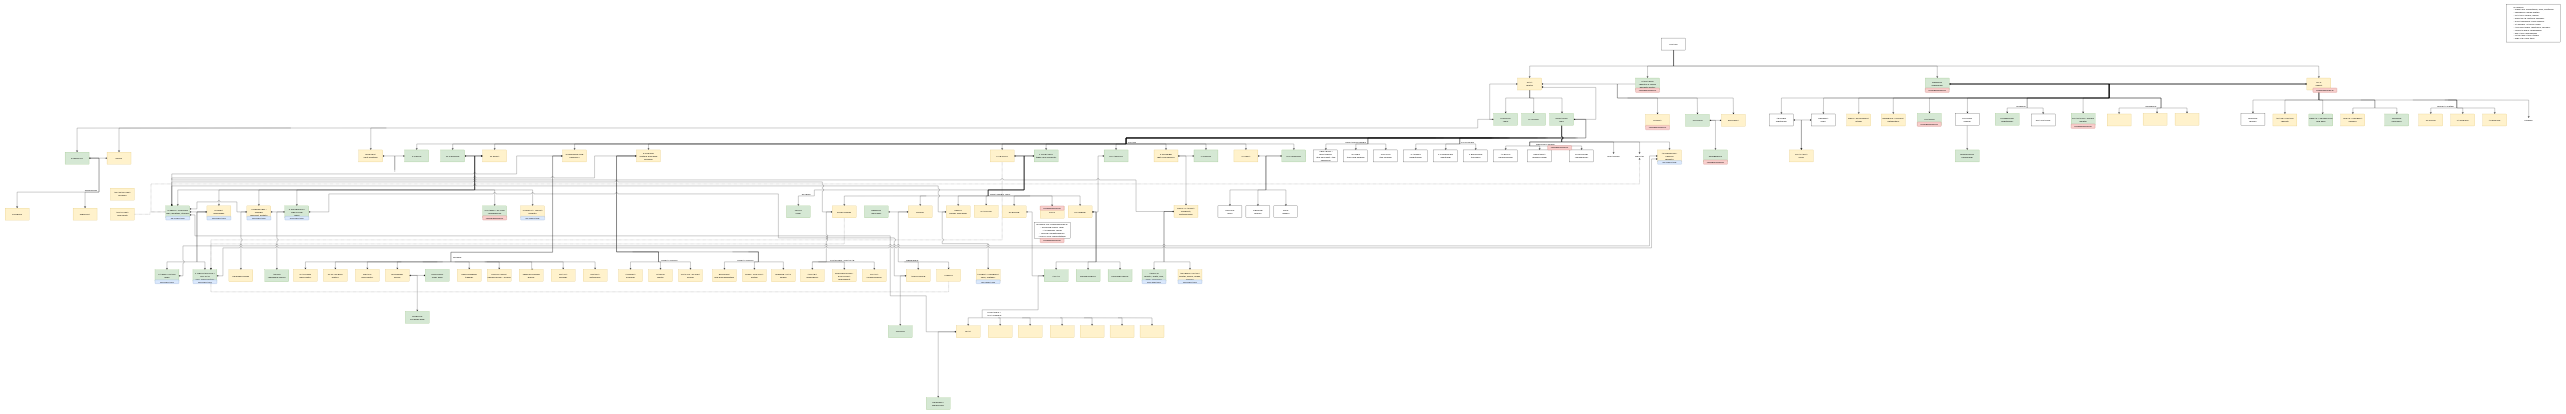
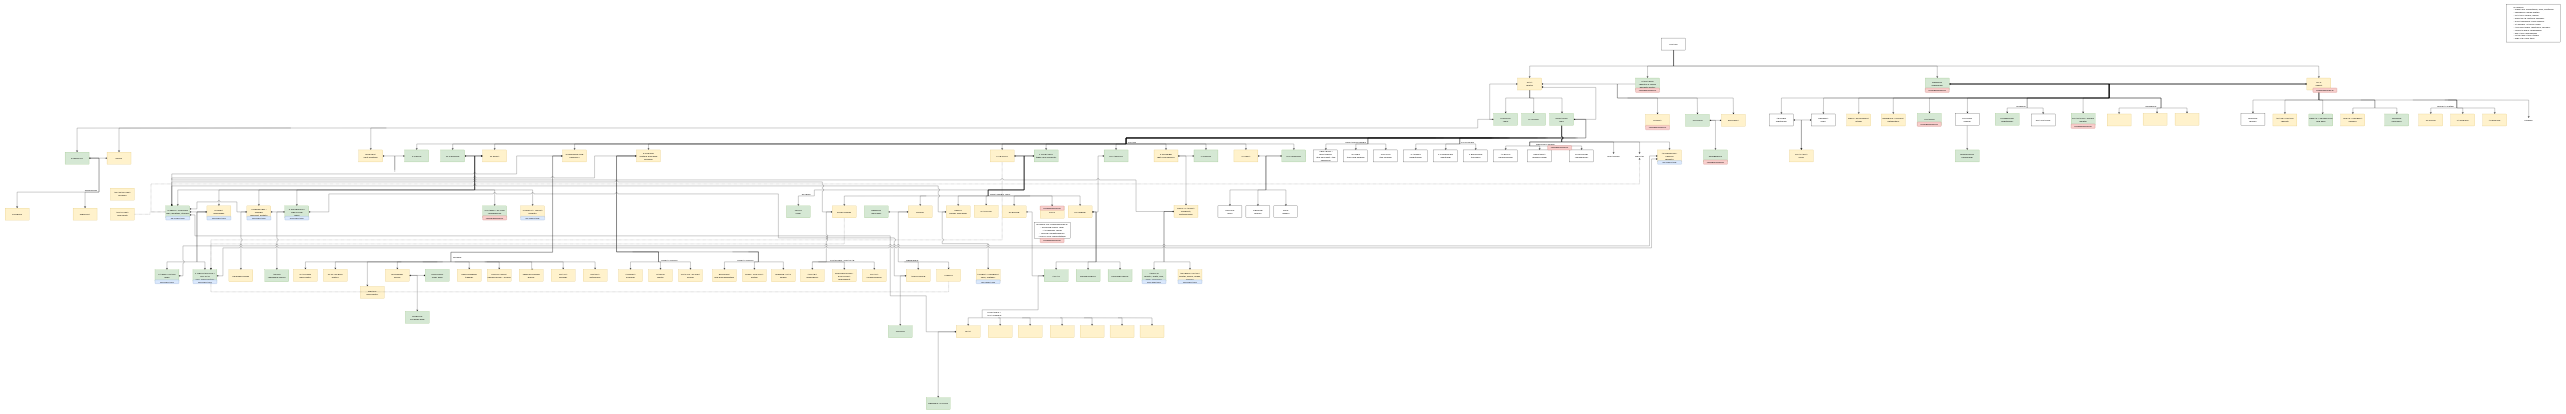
(367, 276) -> (372, 293)
(938, 404) -> (938, 404)
